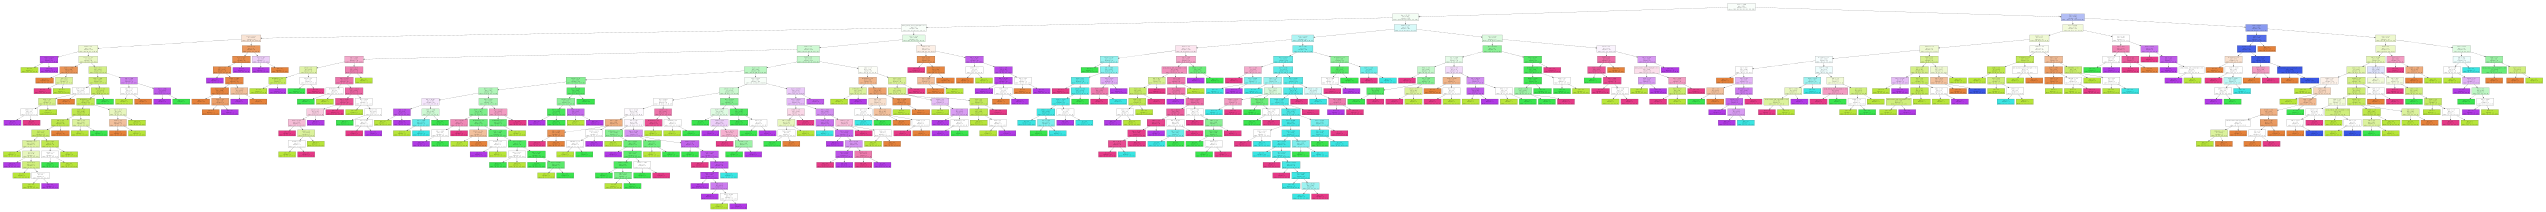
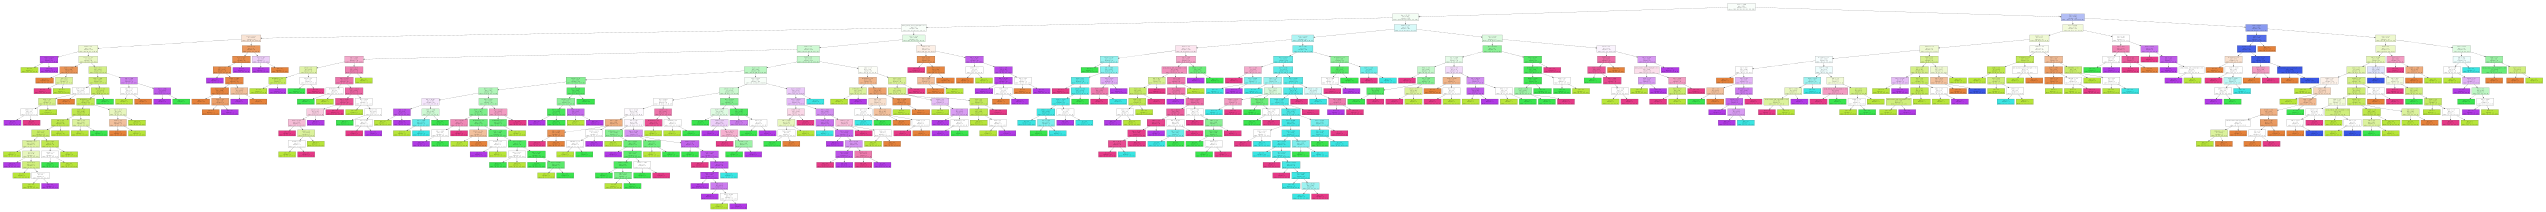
(2376, 81) -> (2376, 81)
(1601, 91) -> none
(815, 102) -> (815, 102)
(739, 123) -> (739, 123)
(60, 133) -> (60, 133)
